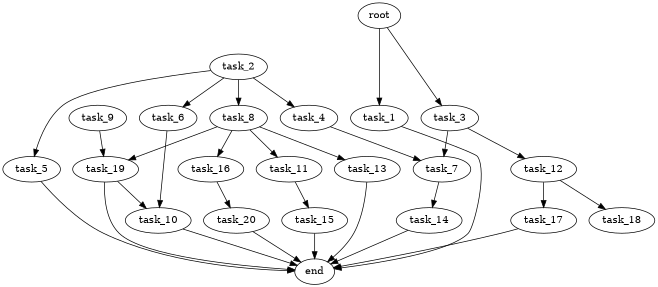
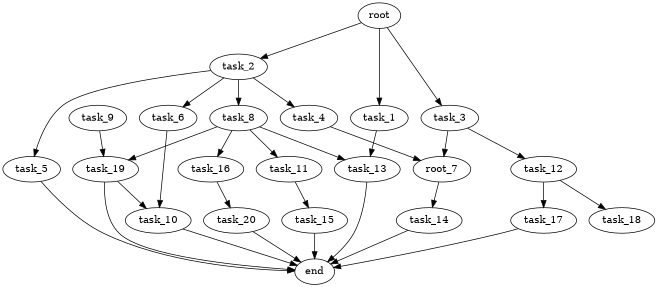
none -> (314, 39)
(442, 169) -> (442, 169)
(474, 220) -> (375, 139)
